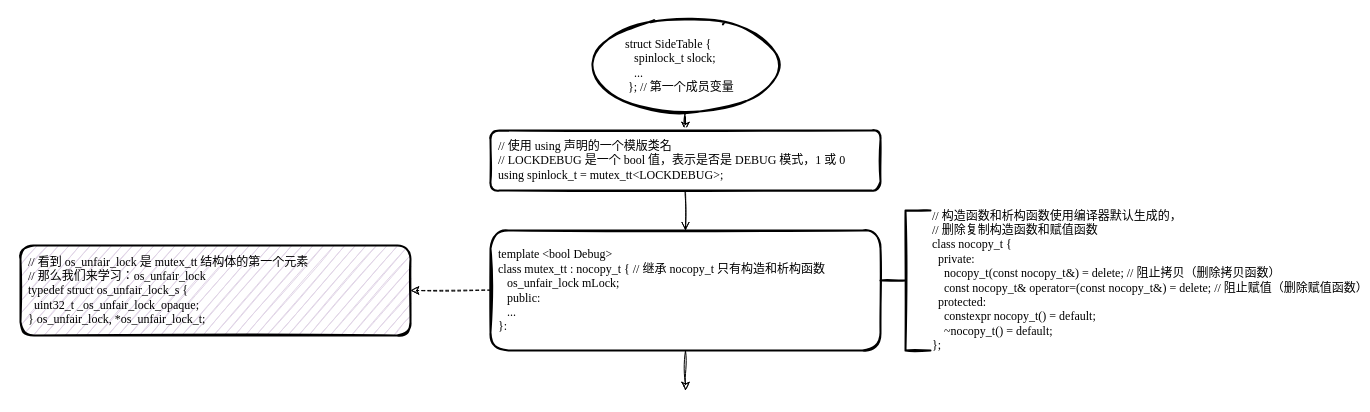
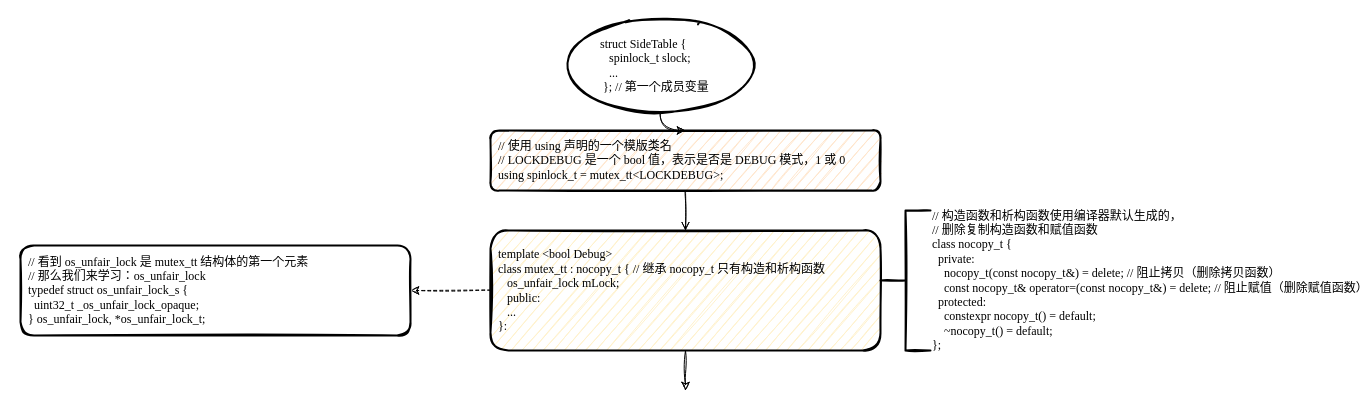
(686, 66) -> (661, 66)
(686, 161) -> (686, 161)
(216, 291) -> (216, 291)
(686, 291) -> (686, 291)
